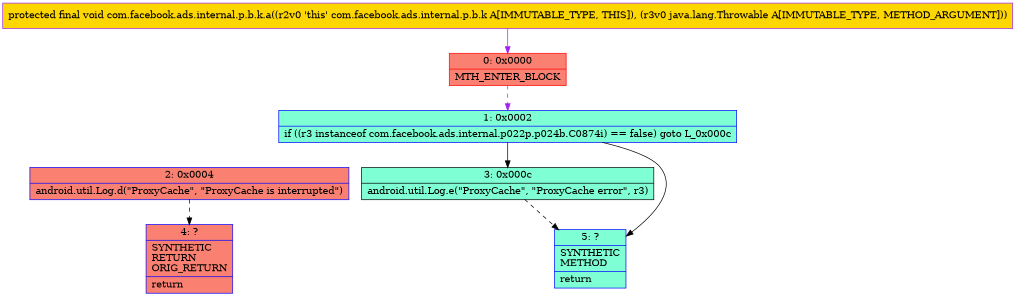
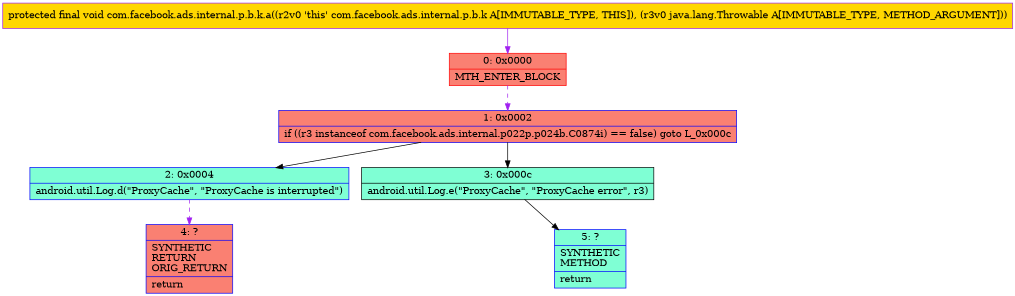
(508, 126) -> (508, 126)
(664, 174) -> (352, 154)
(189, 184) -> (189, 184)
(189, 209) -> (189, 209)
(539, 212) -> (539, 212)
